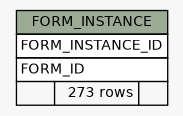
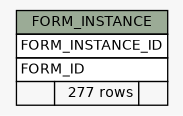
(101, 93) -> (101, 93)
